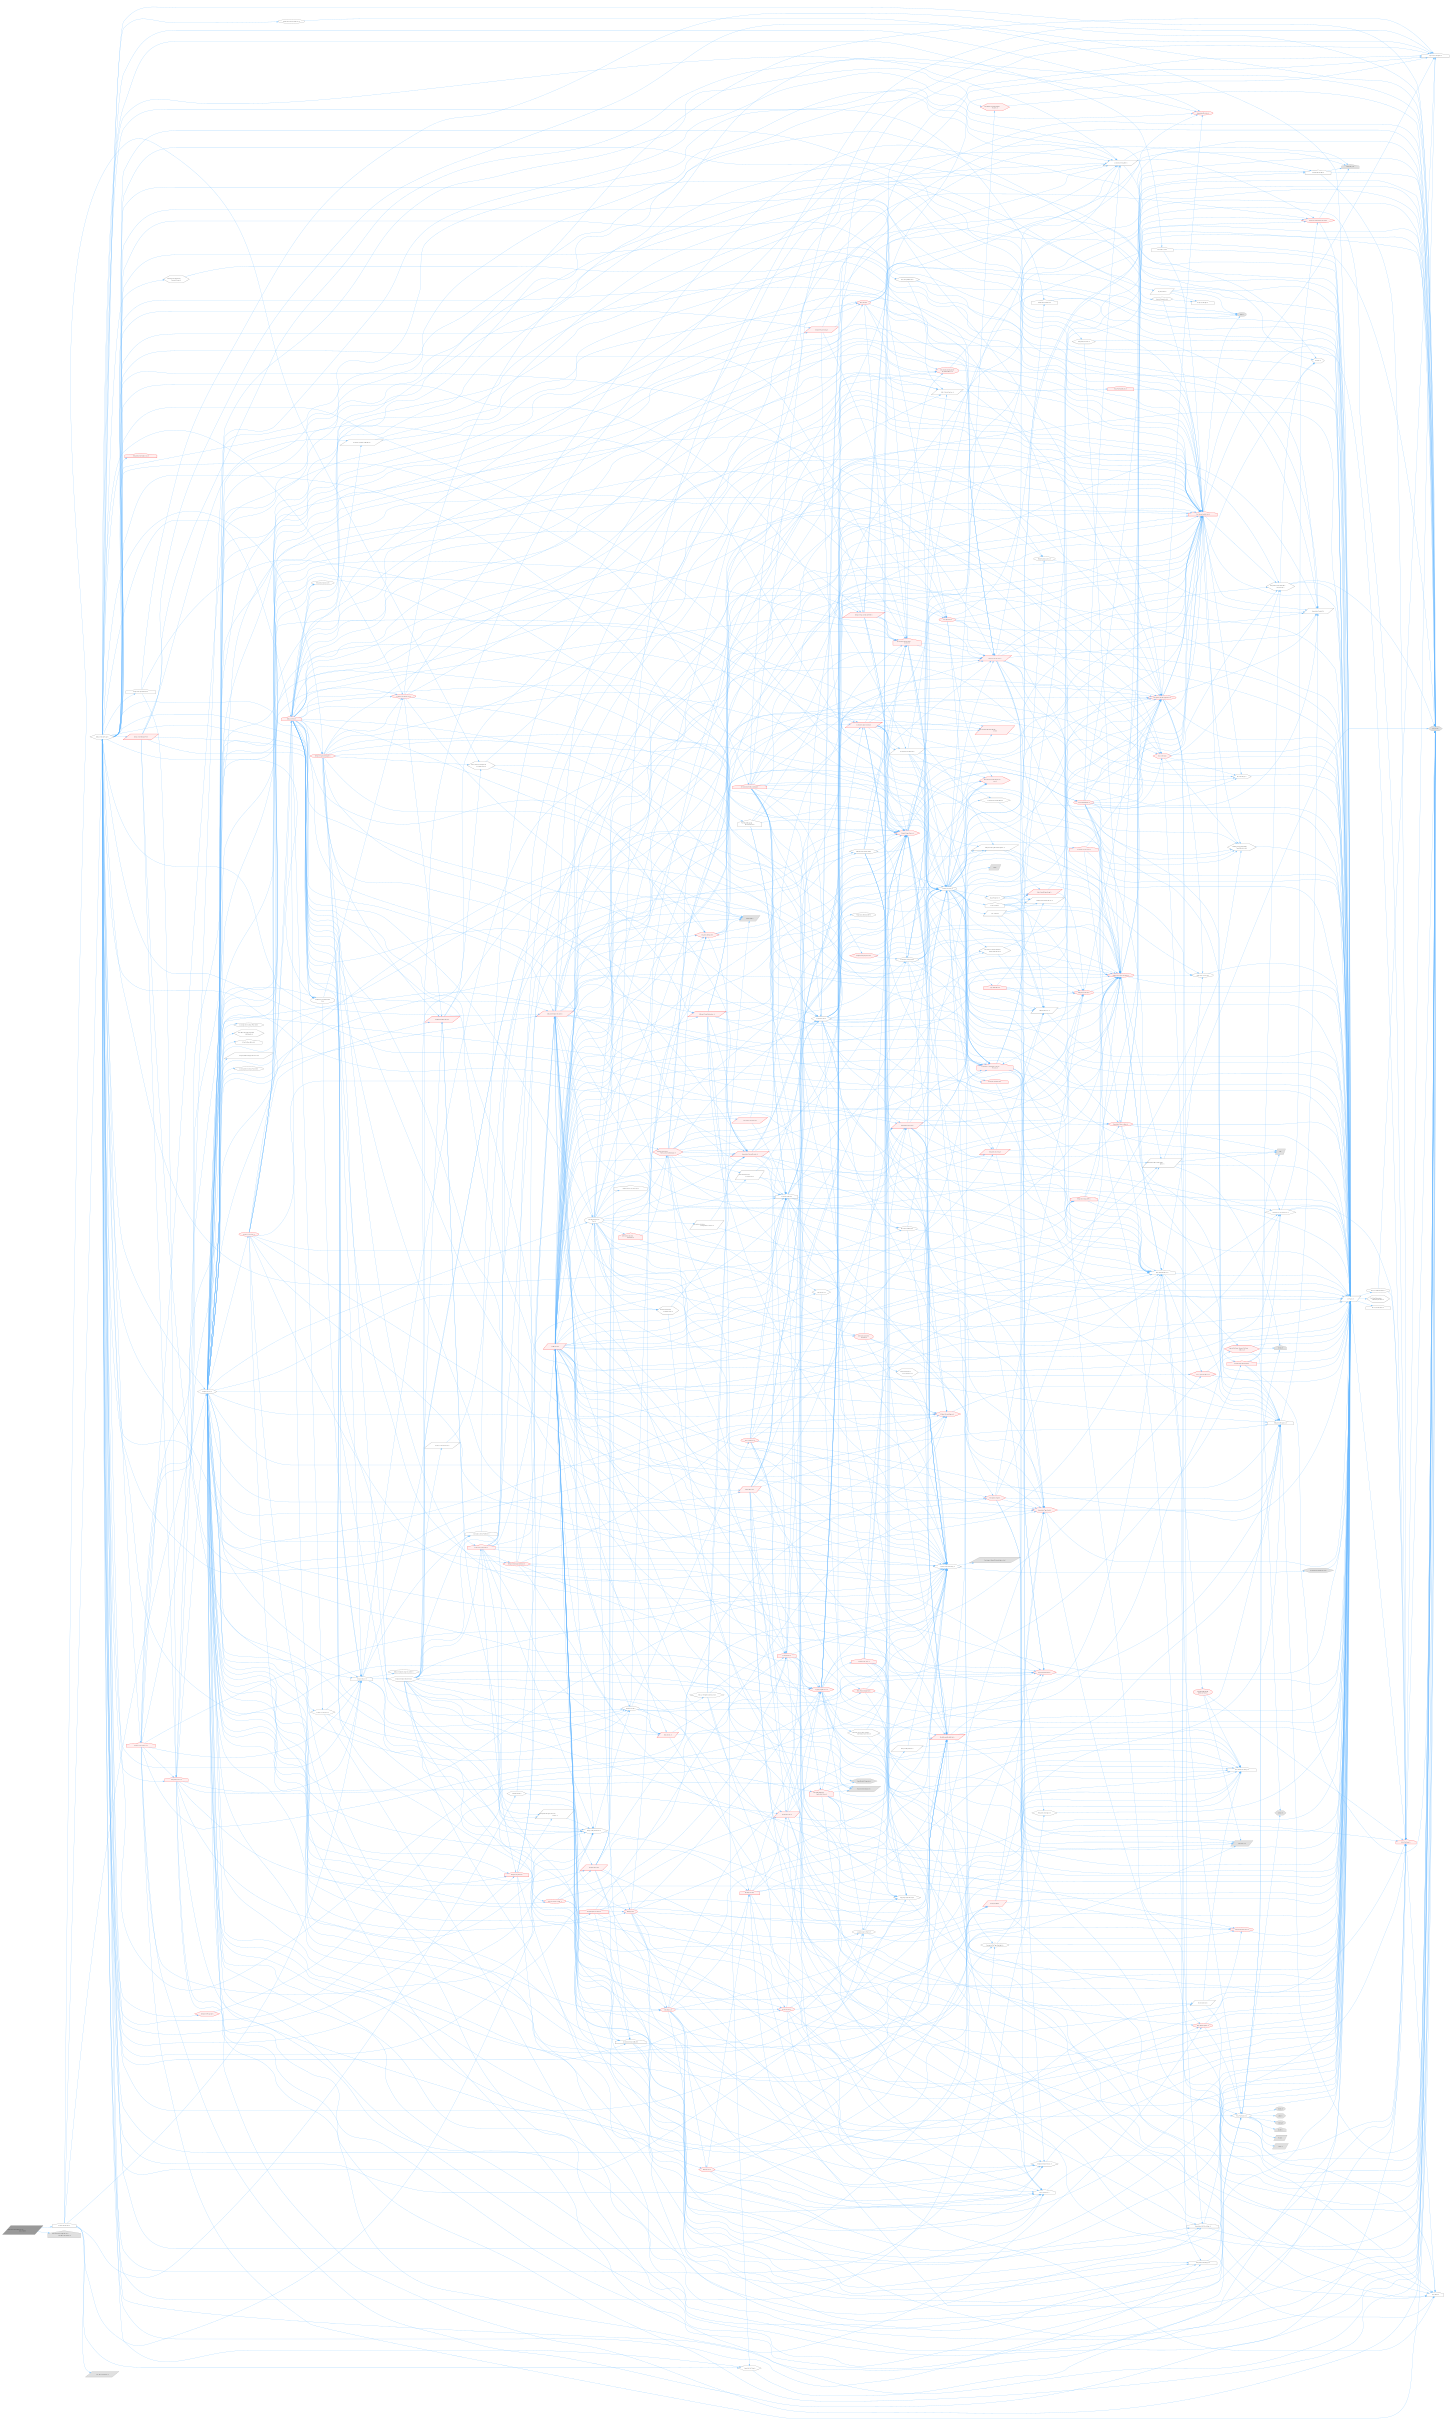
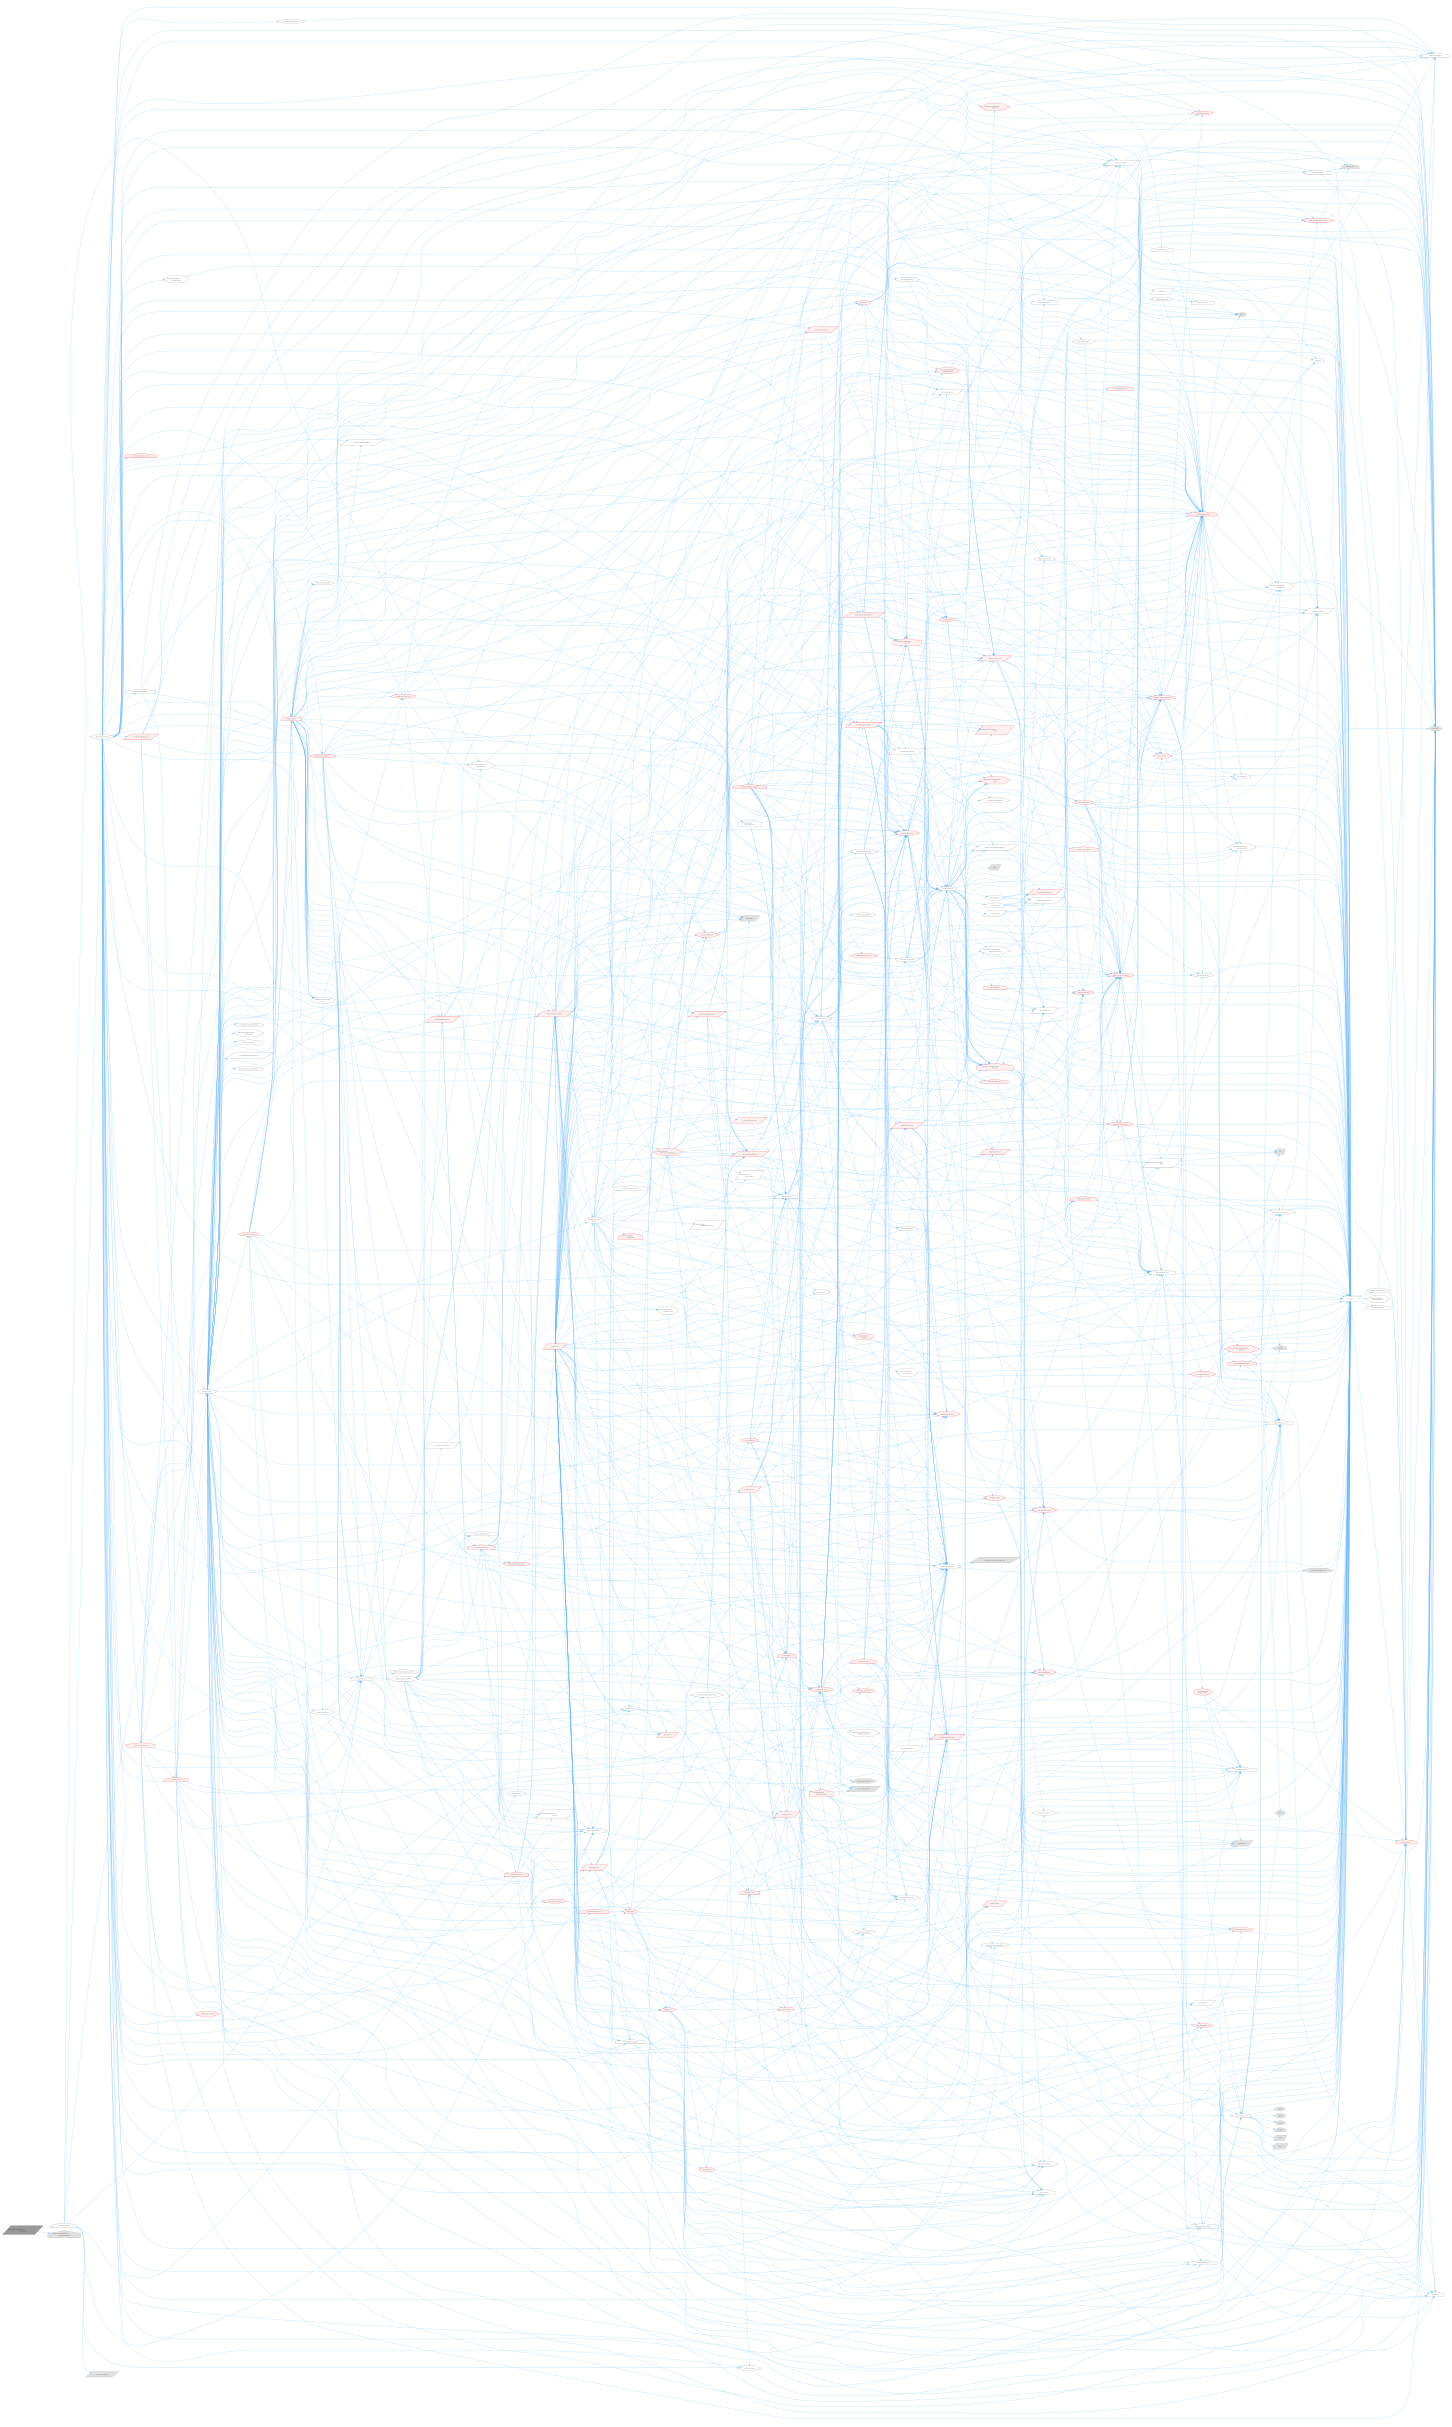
(332, 991) -> (310, 950)
